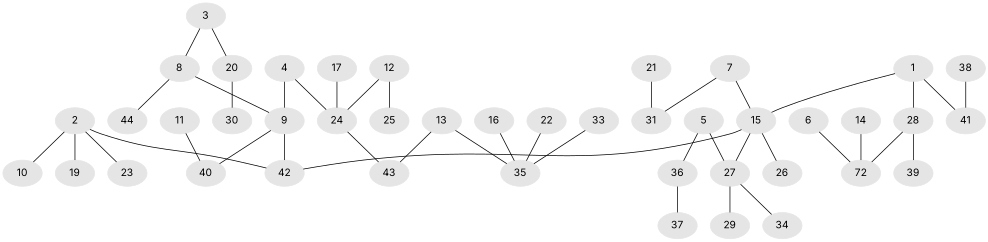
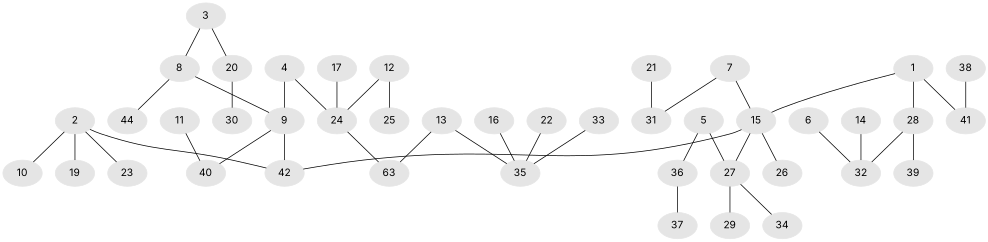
(389, 173) -> (389, 173)
(861, 173) -> (861, 173)
